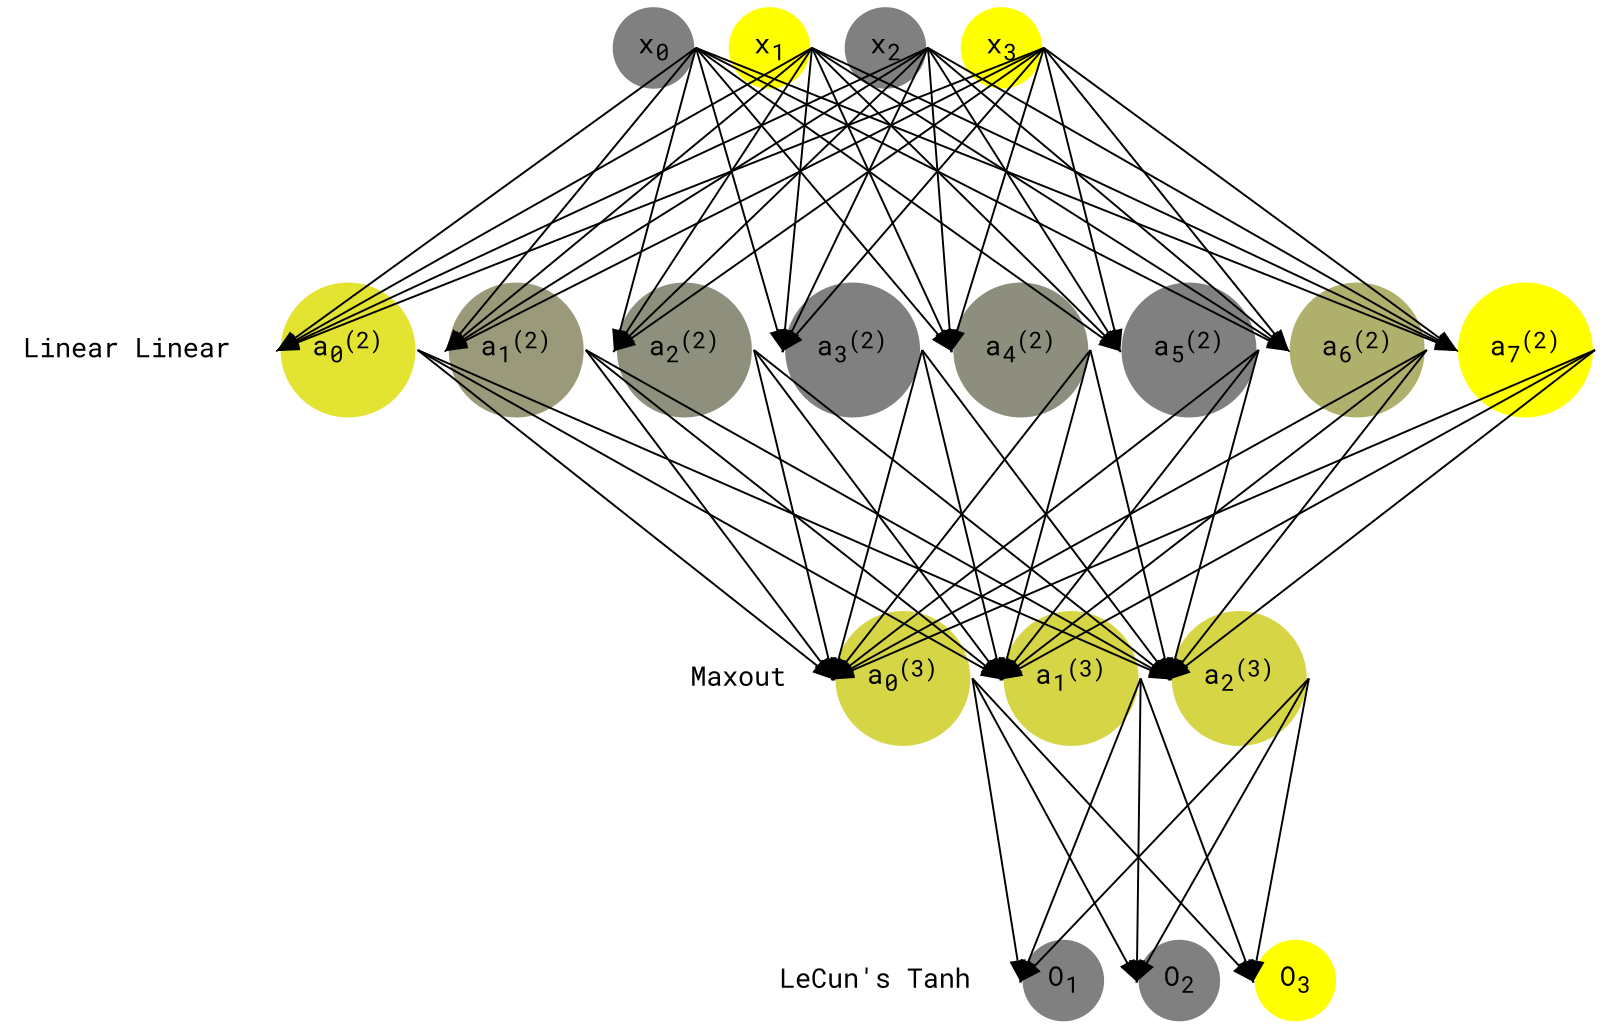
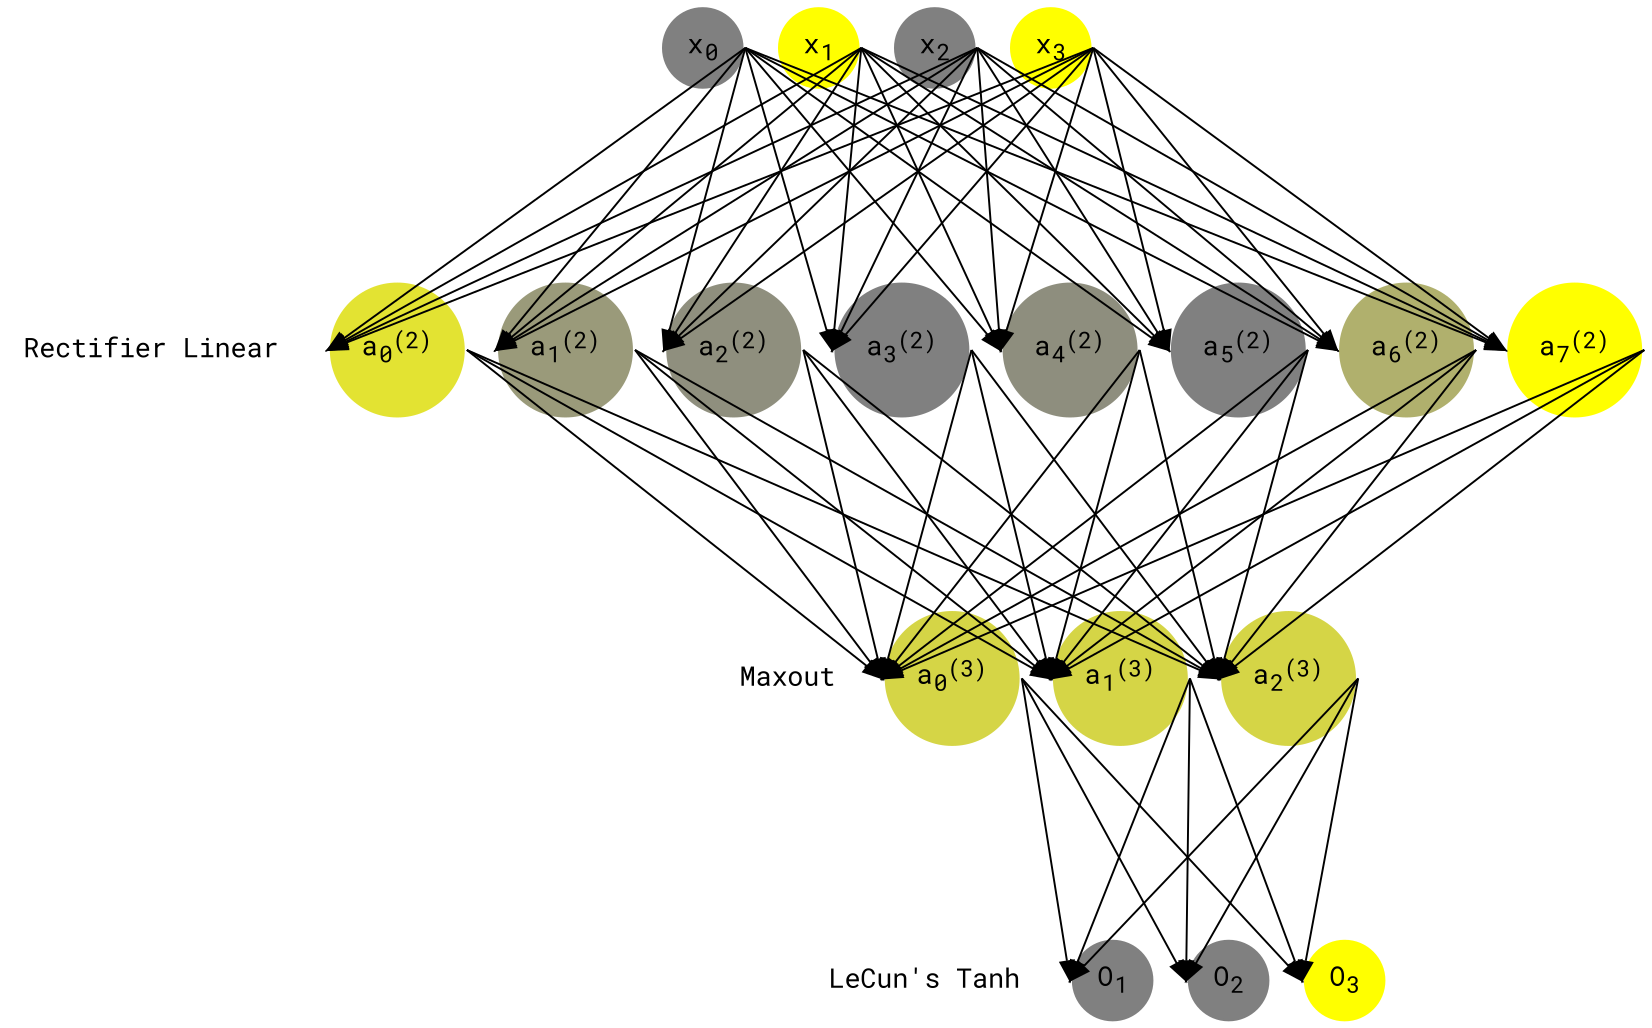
(128, 350) -> (152, 350)
